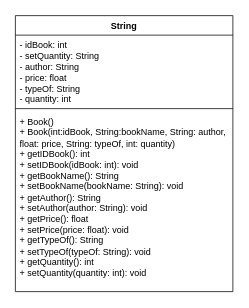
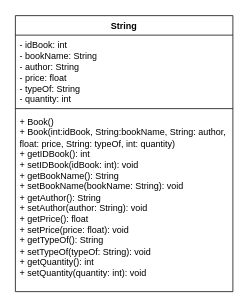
(67, 73) -> (61, 73)
